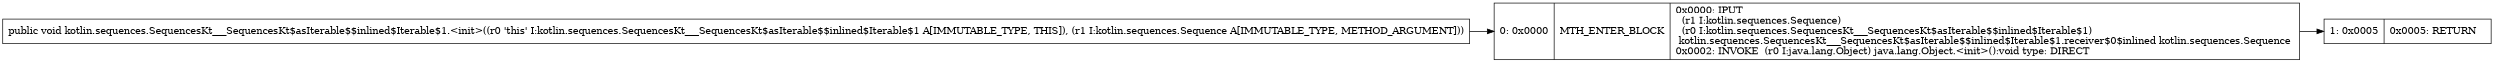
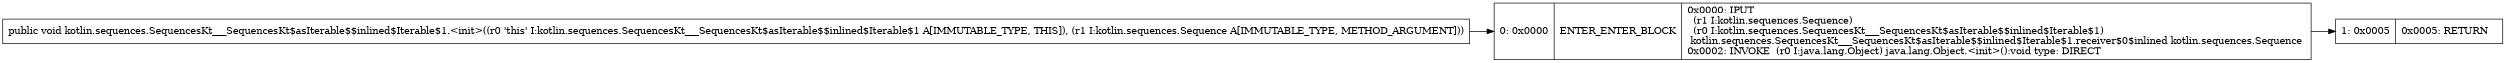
(1612, 31) -> (1618, 31)
